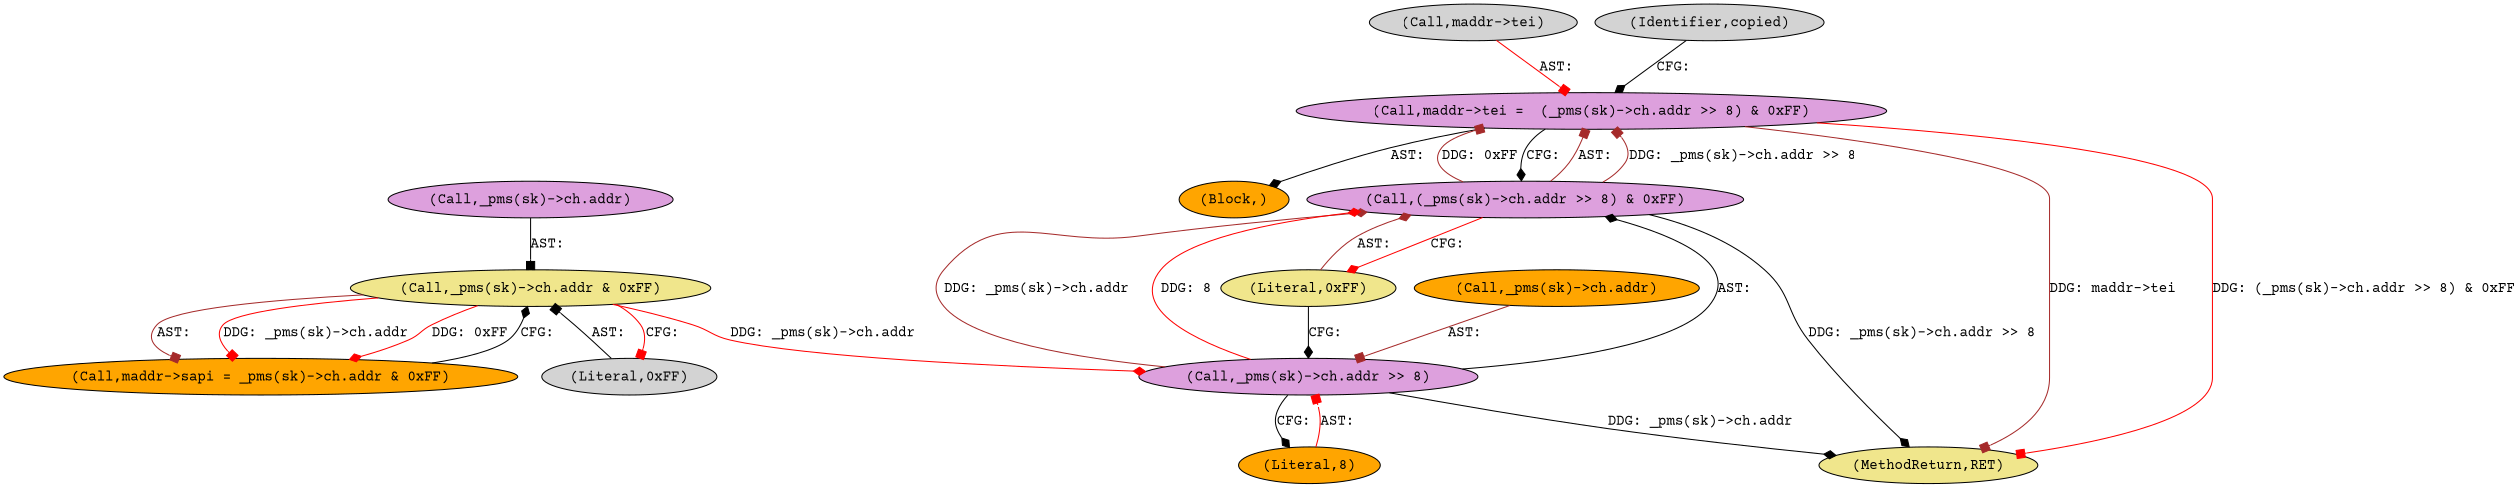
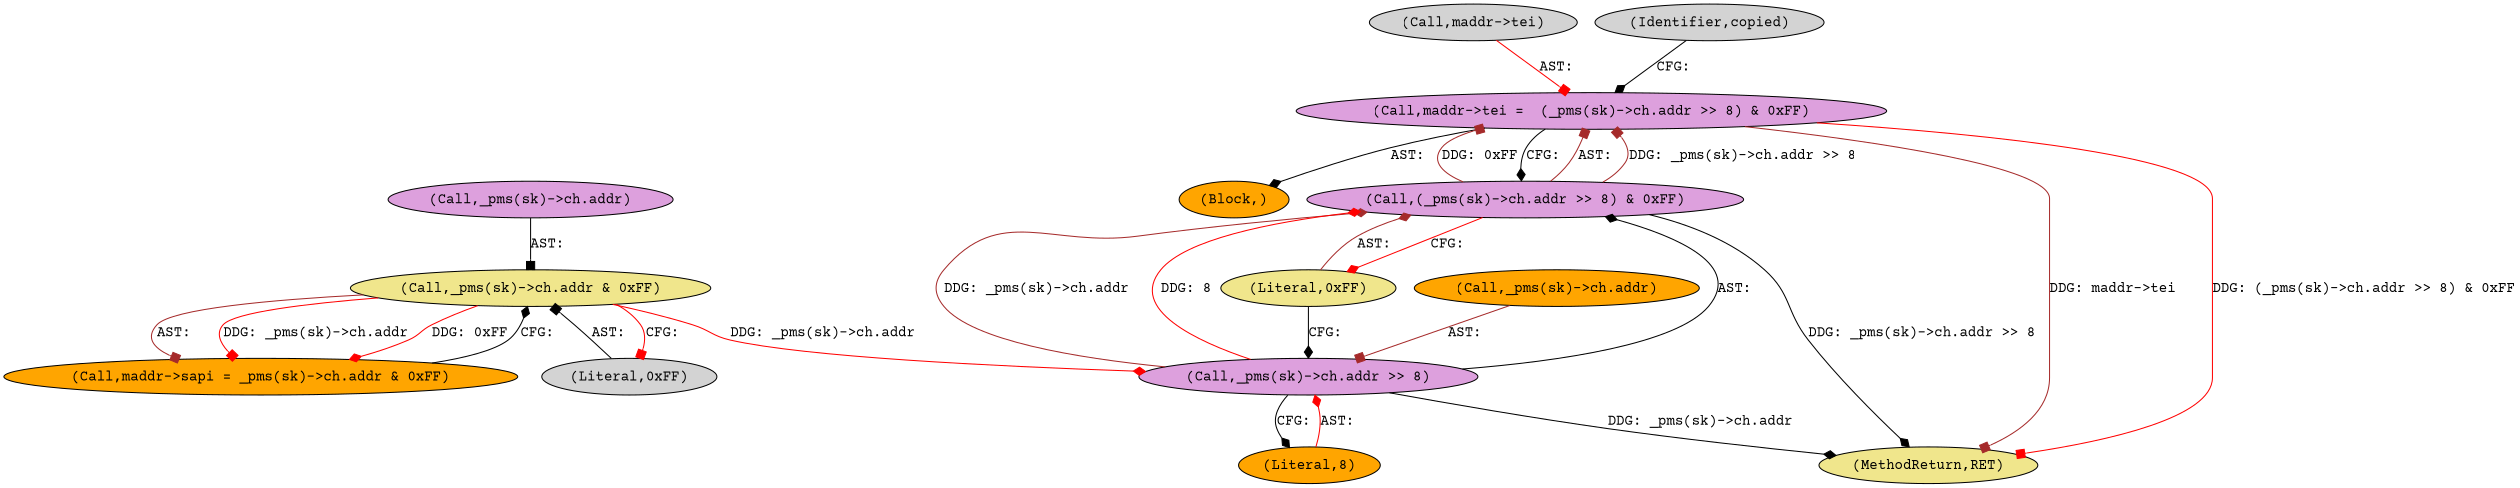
(1320, 427) -> (1320, 427)
